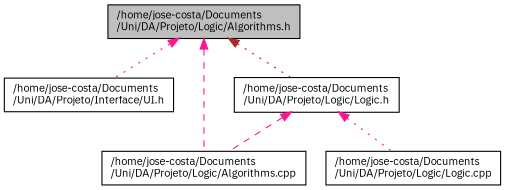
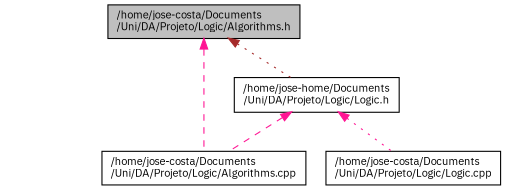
(89, 95) -> none
(317, 95) -> (317, 95)
